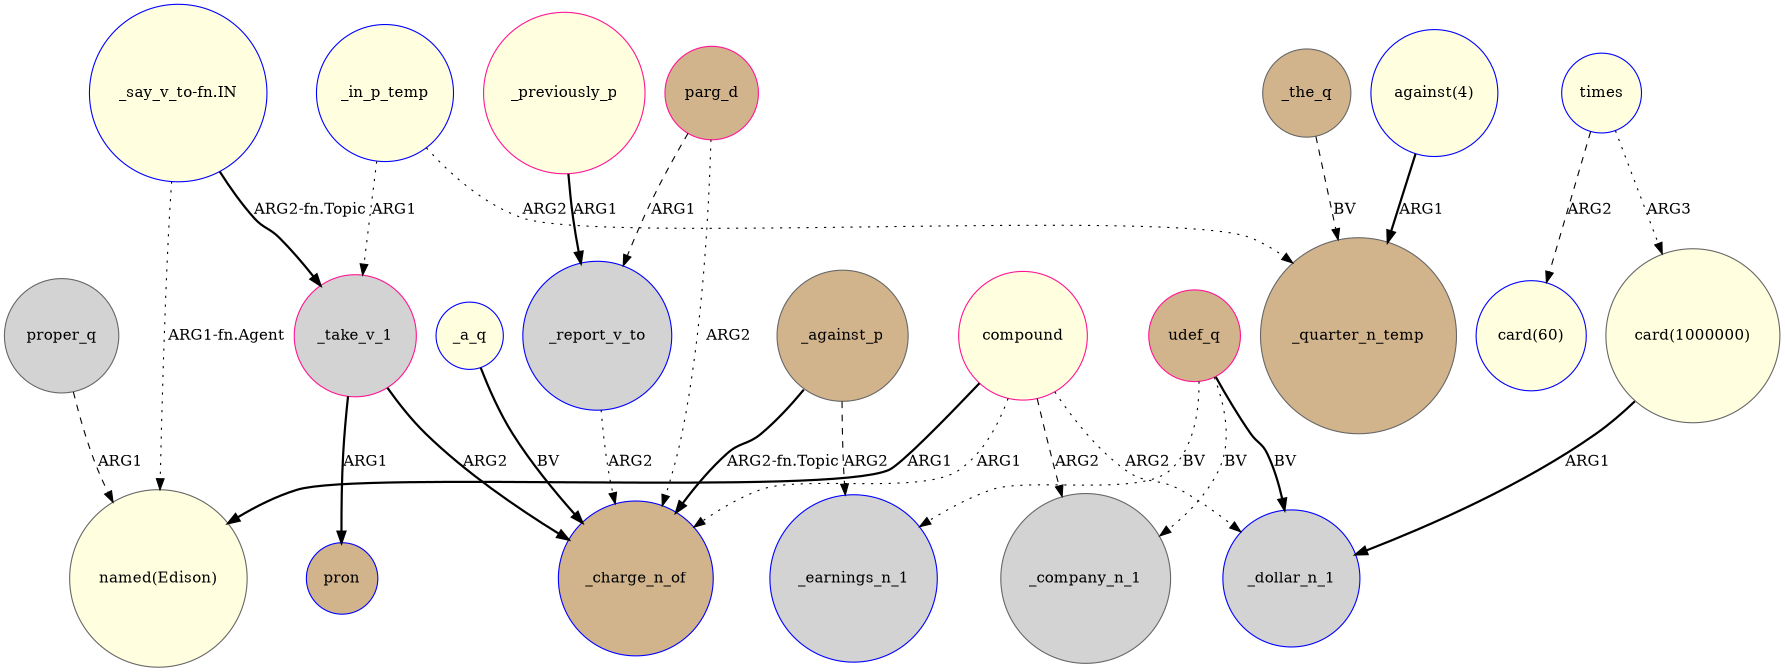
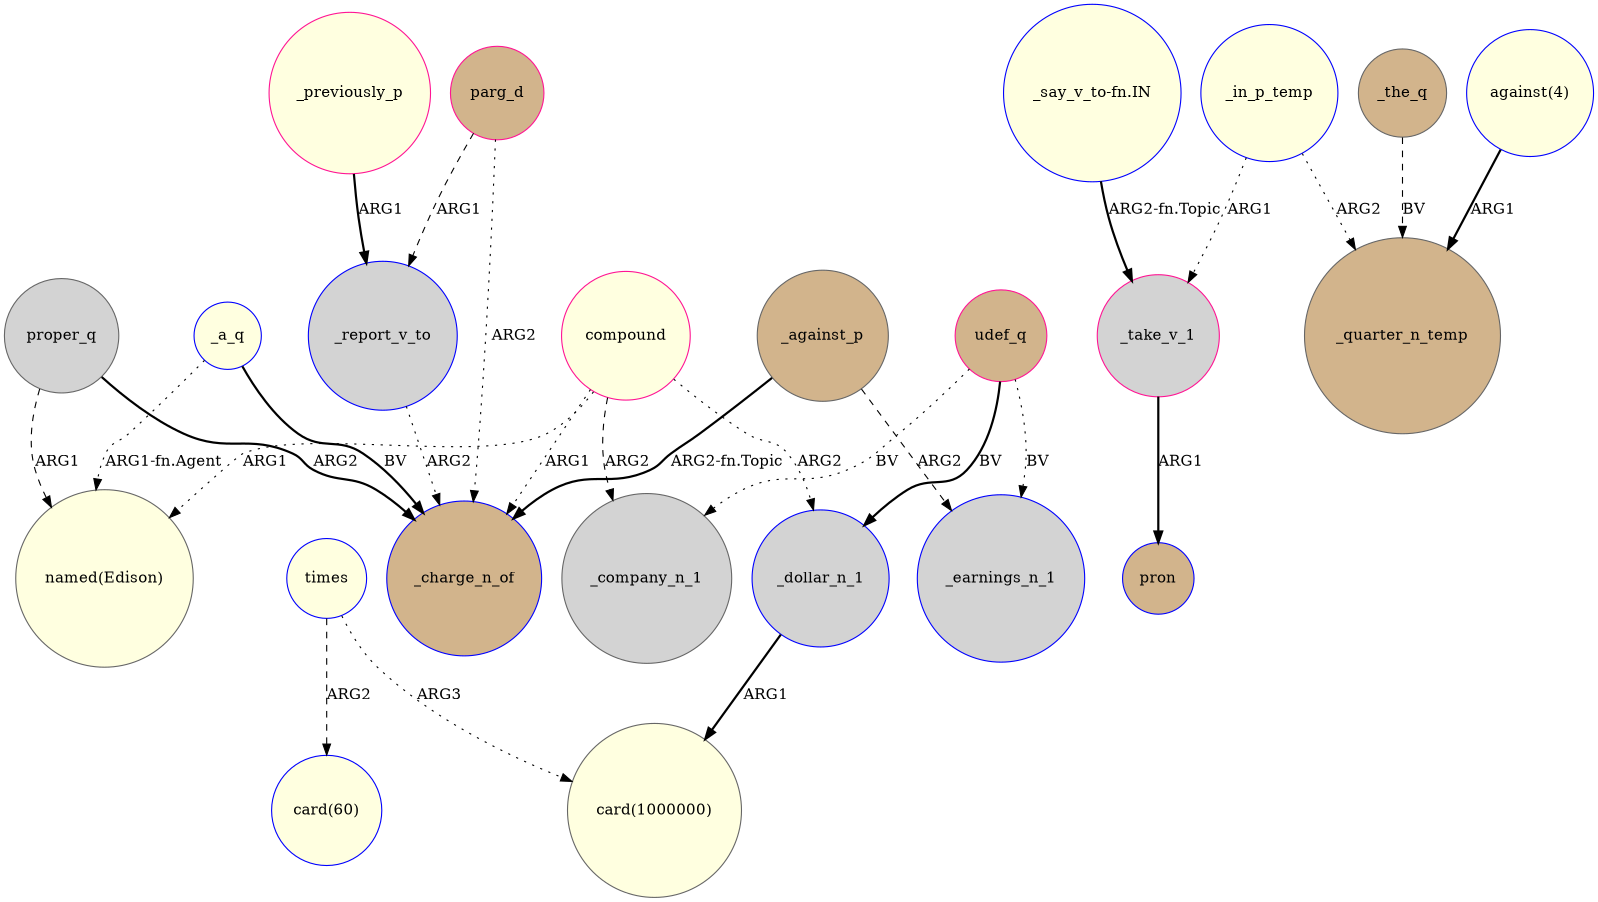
(164, 330) -> (143, 420)
(466, 469) -> (253, 444)
(623, 482) -> (384, 445)
(1507, 487) -> (746, 682)
